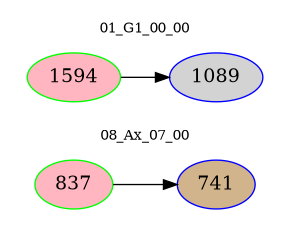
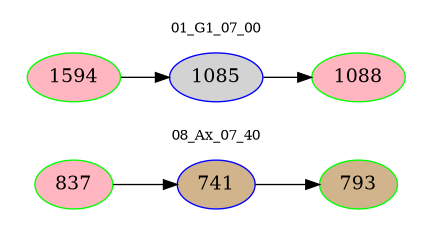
(145, 29) -> (216, 29)
(216, 77) -> (216, 77)
none -> (359, 77)
(145, 136) -> (216, 136)
none -> (359, 185)
